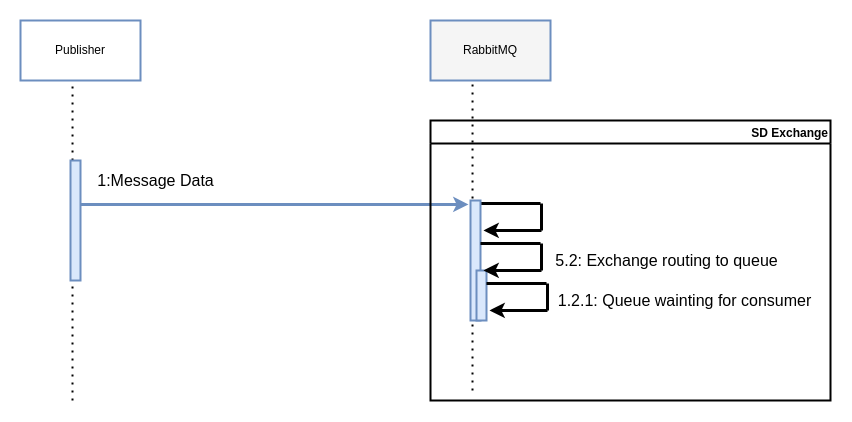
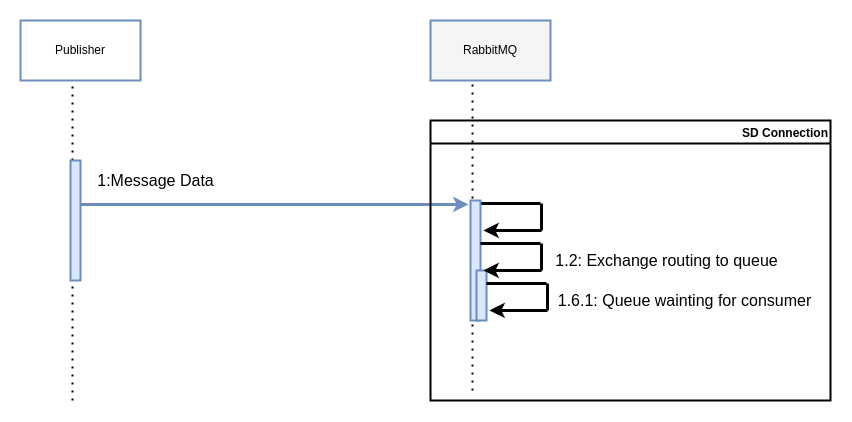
(793, 133) -> (787, 133)
(667, 261) -> (667, 261)
(685, 301) -> (685, 301)
